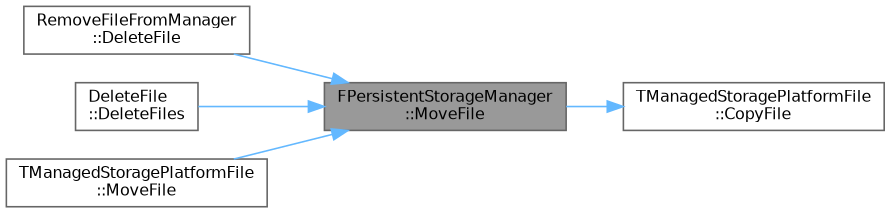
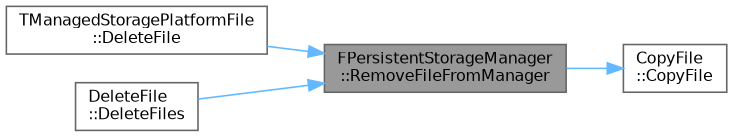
(137, 30) -> (137, 30)
(445, 107) -> (445, 68)
(754, 107) -> (675, 68)
(137, 183) -> none
